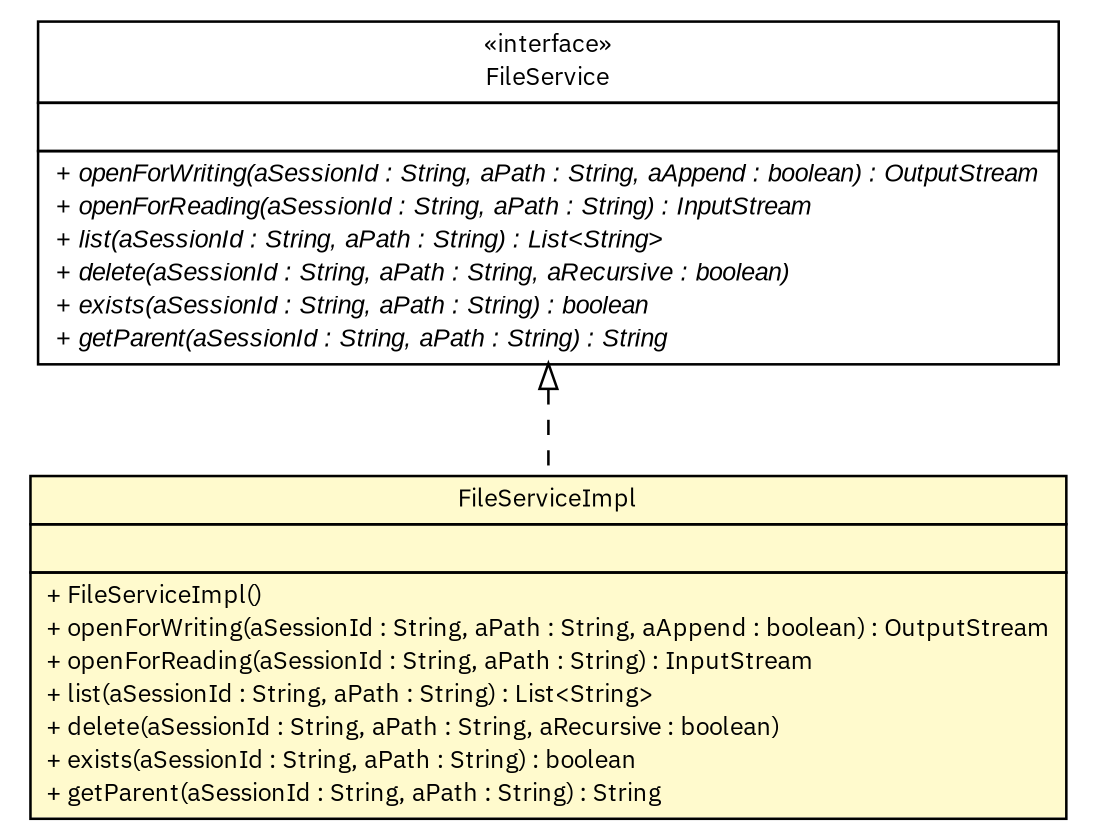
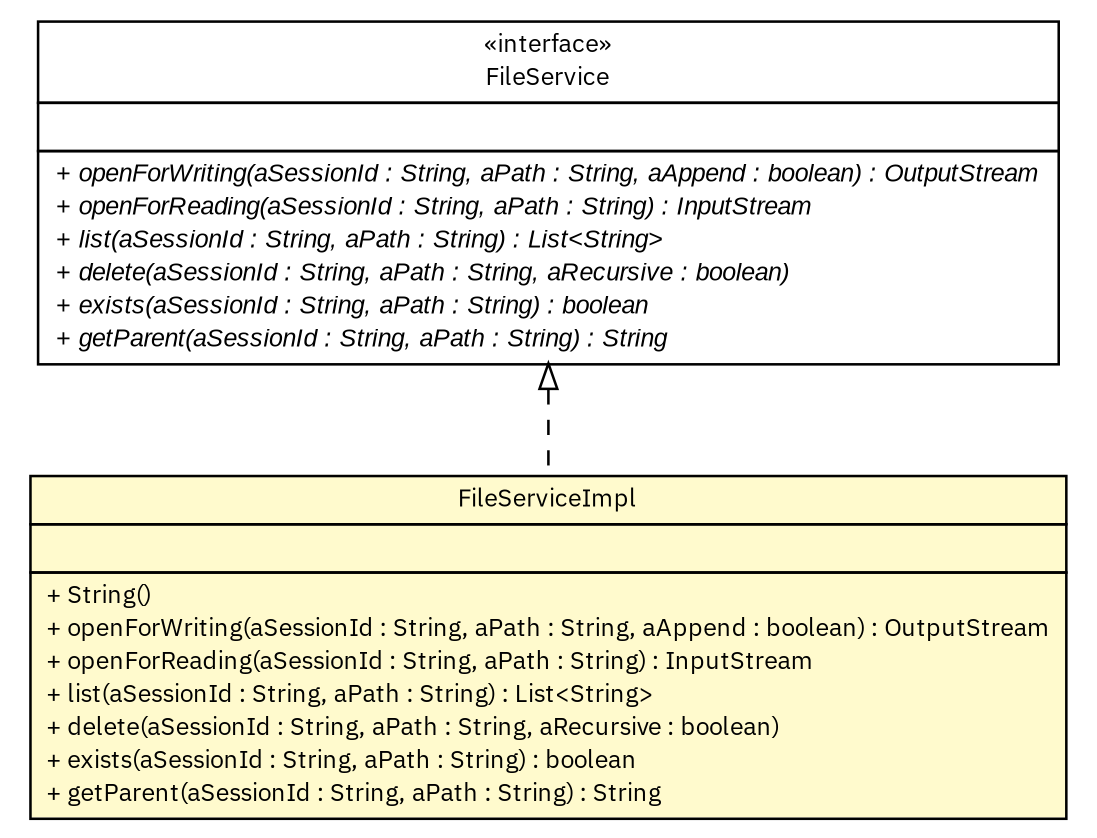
(155, 595) -> (99, 595)
